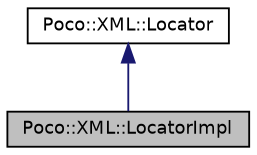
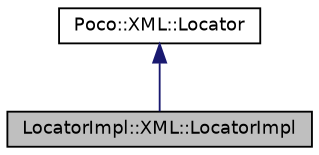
(128, 129) -> (160, 129)
